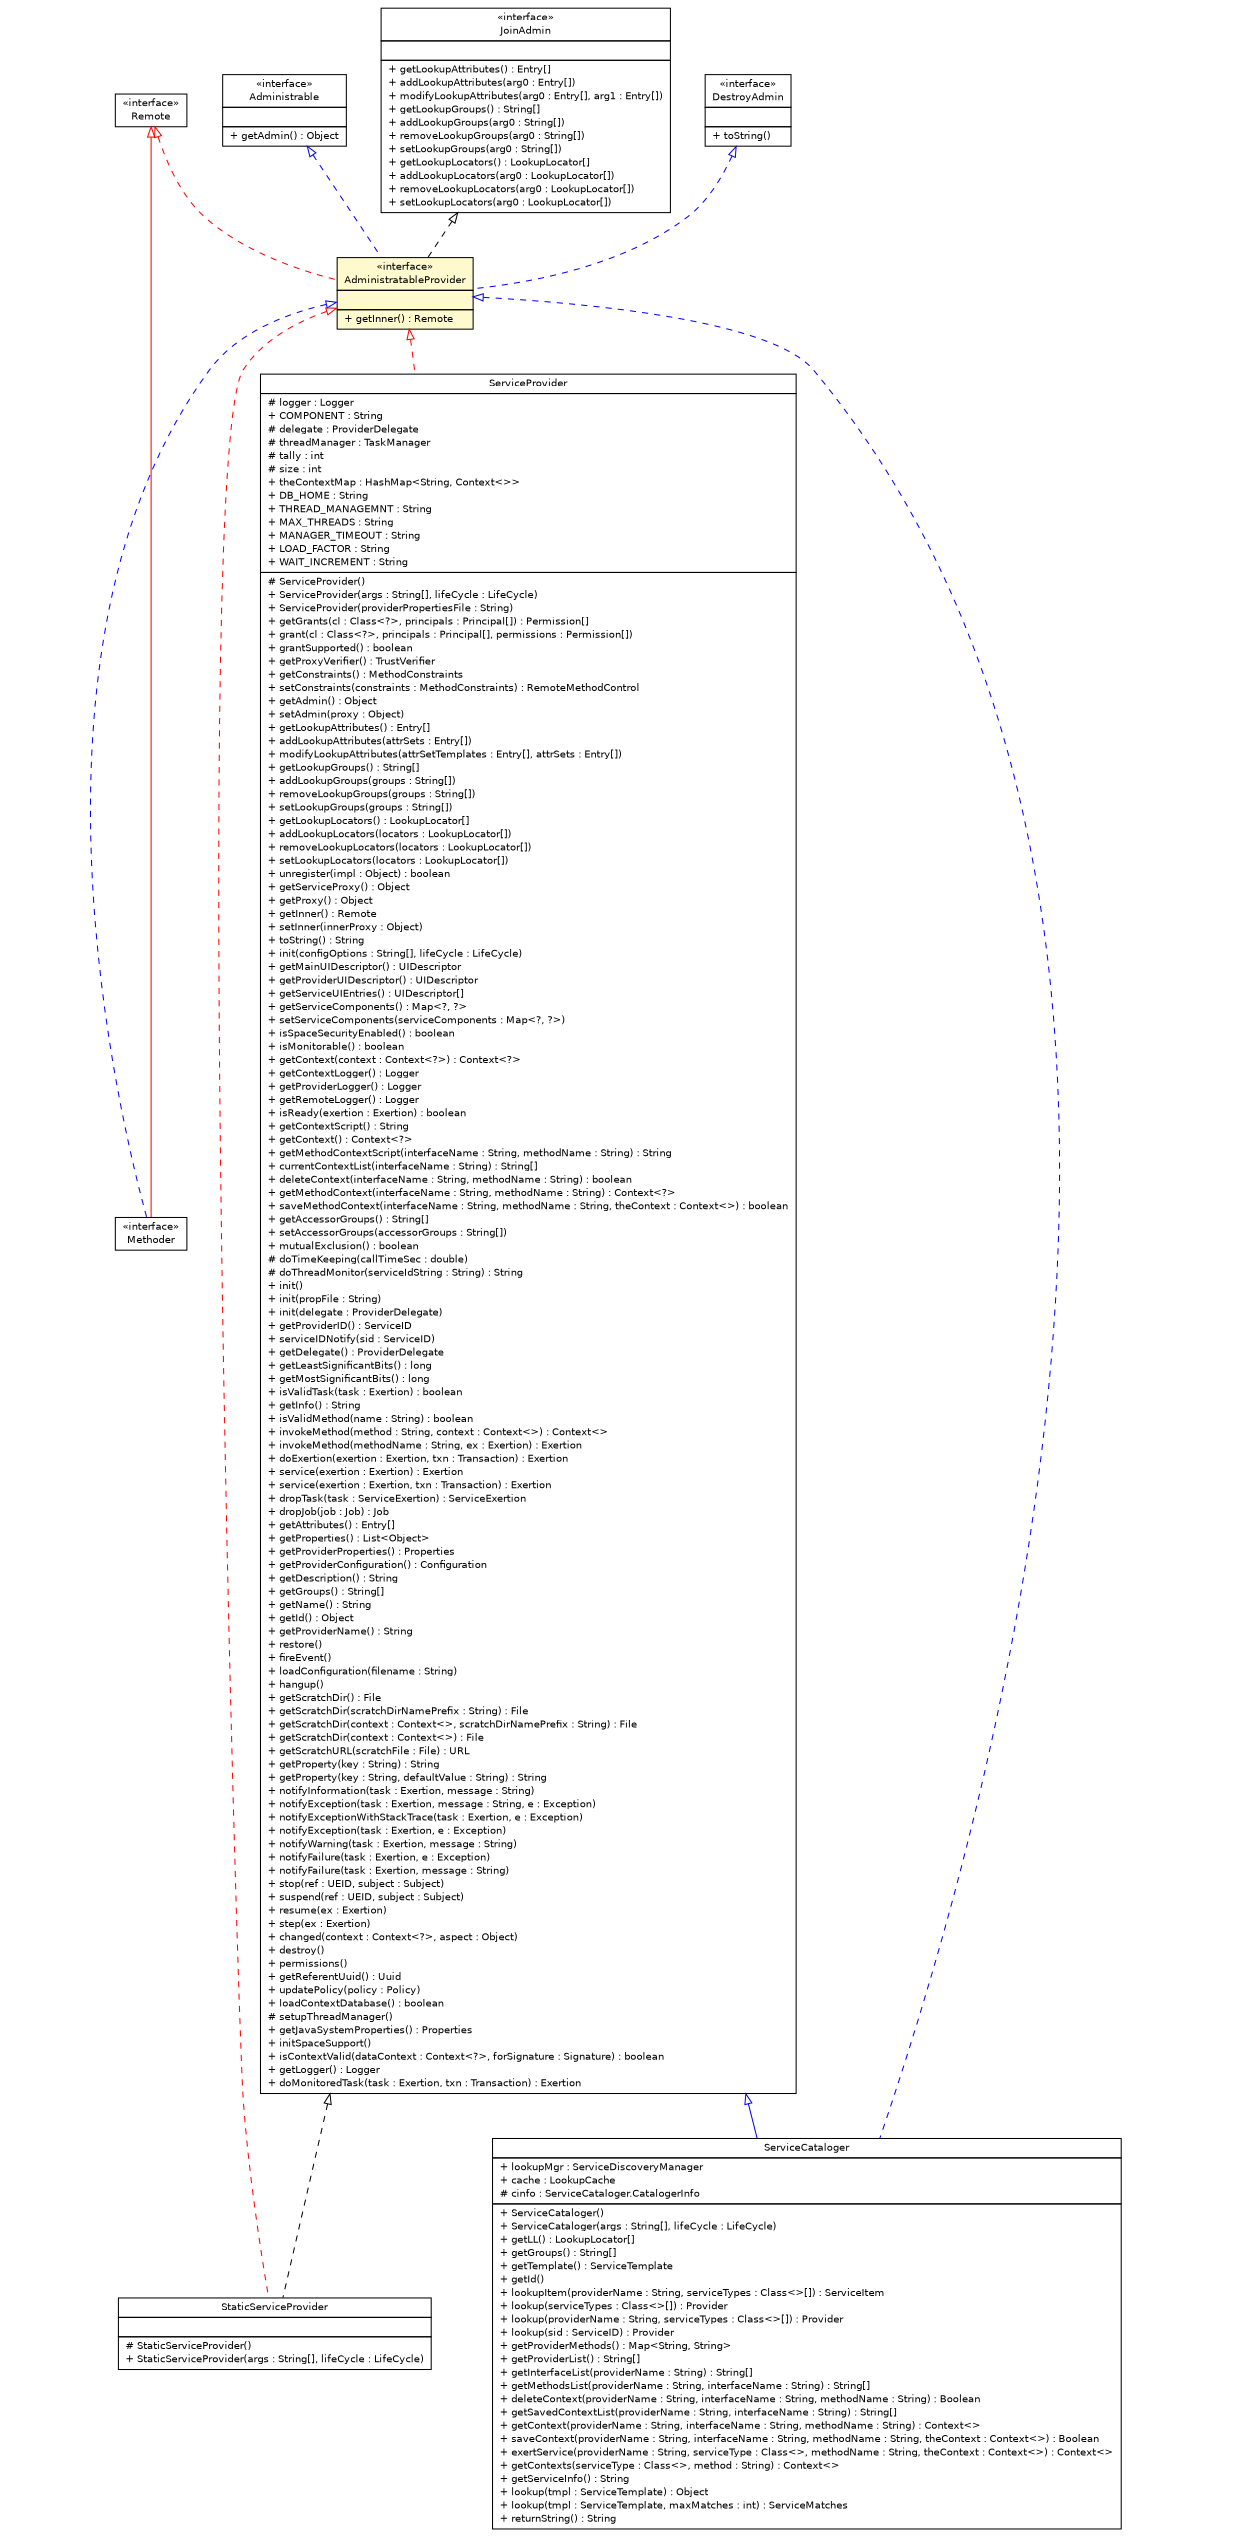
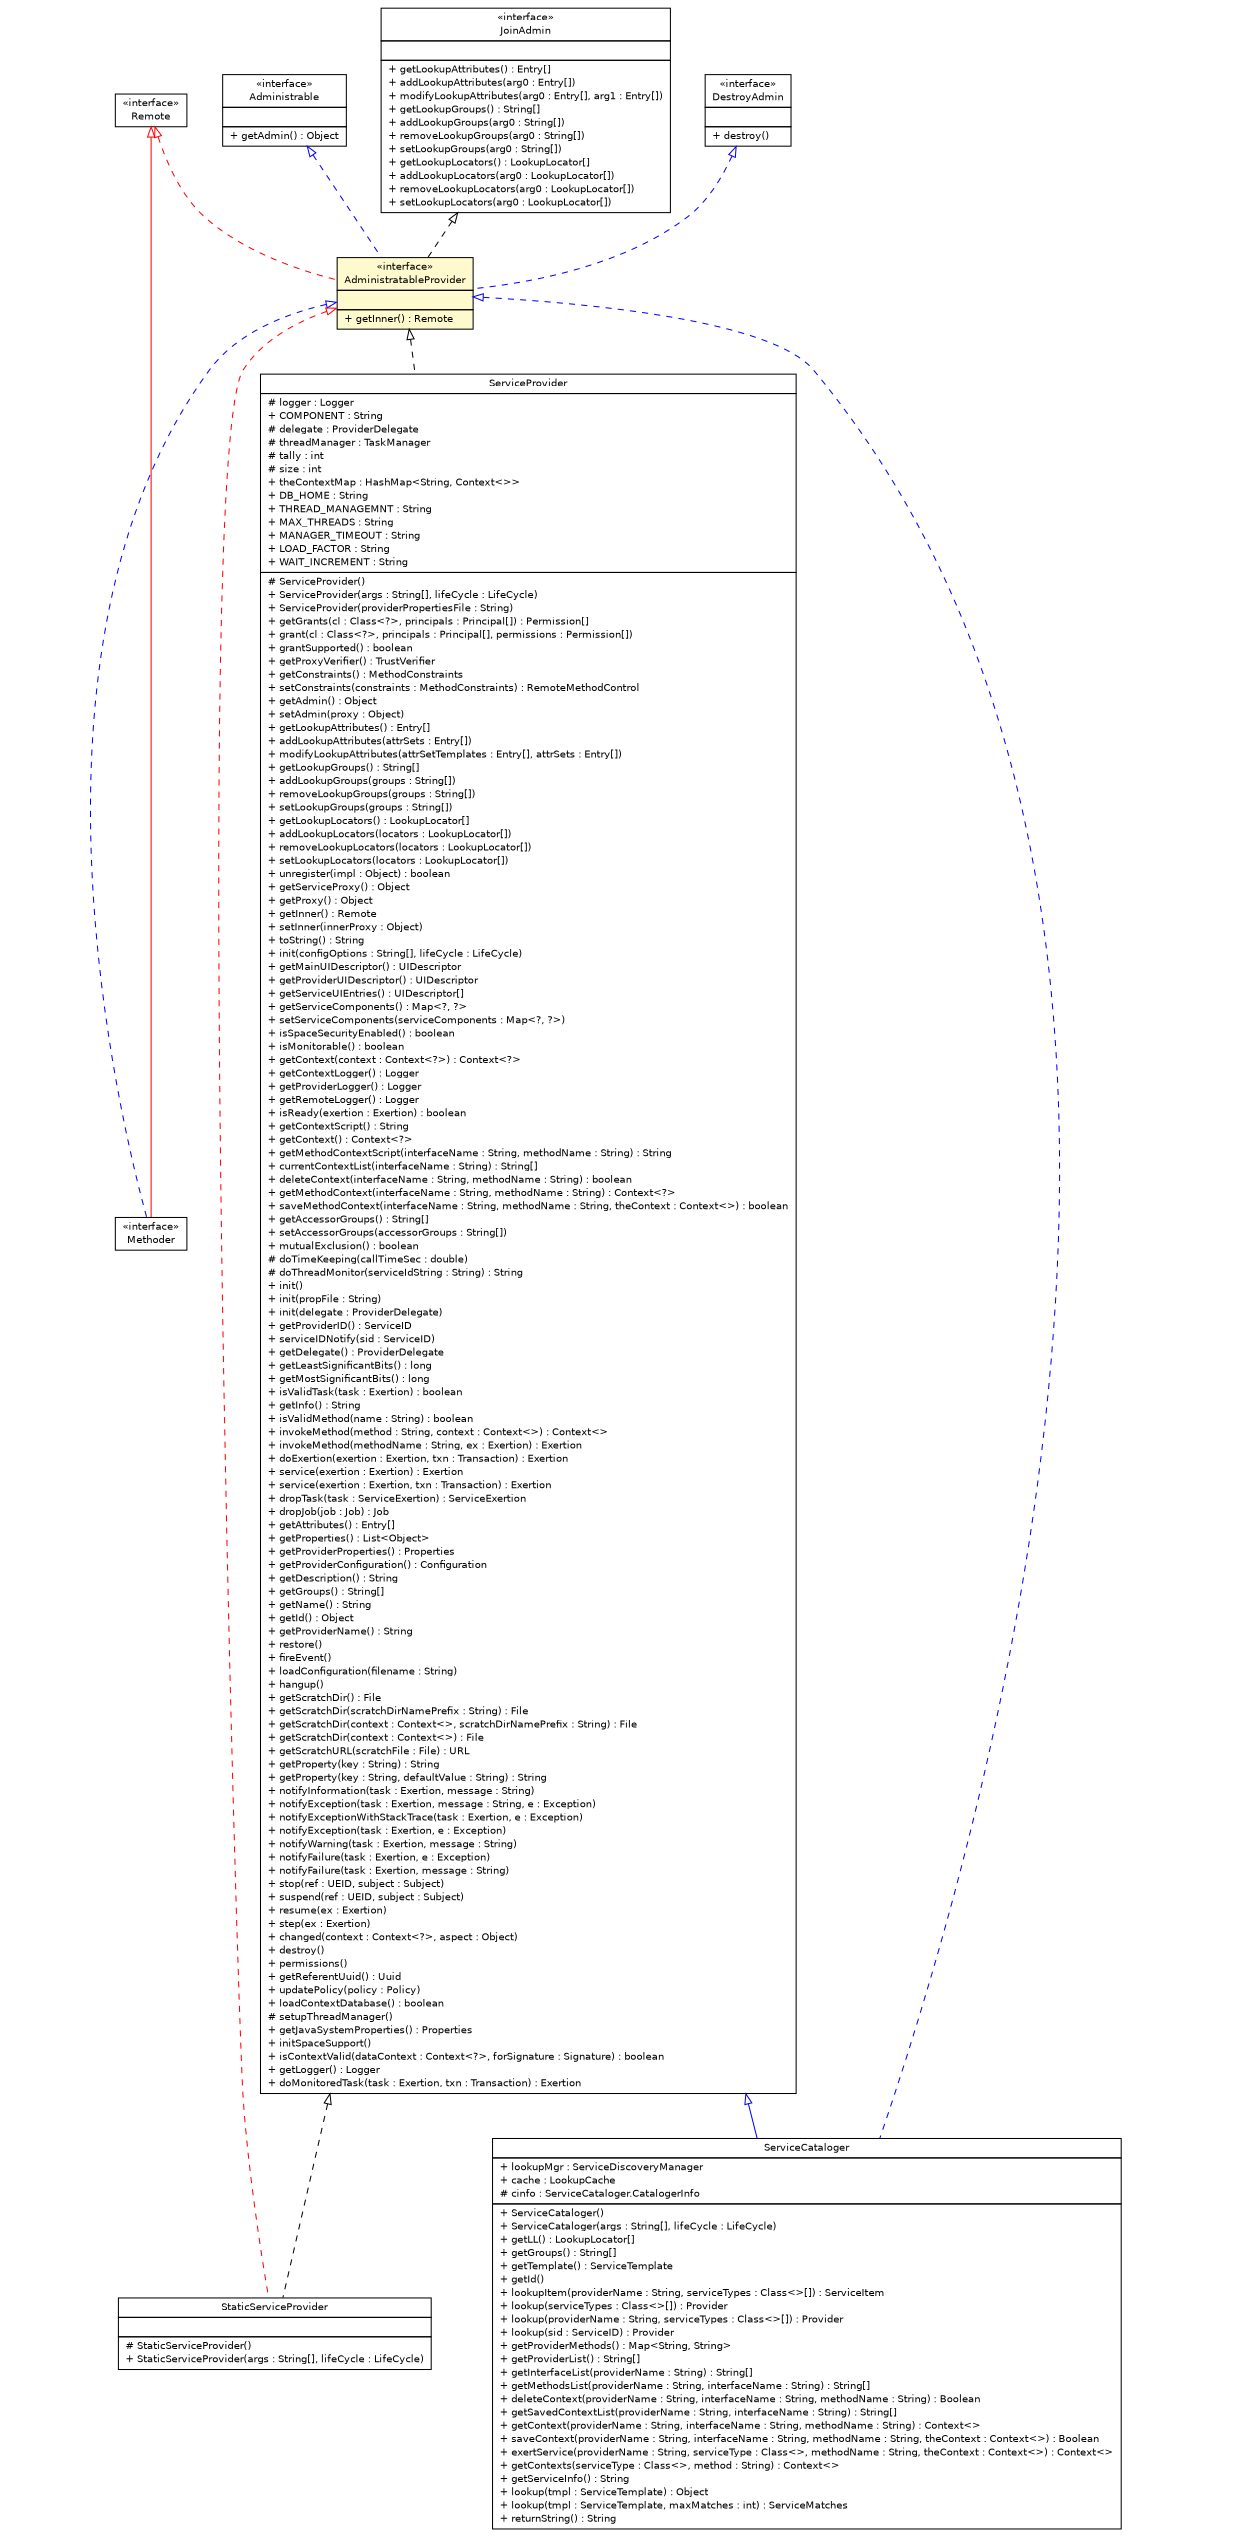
(742, 136) -> (741, 136)
(413, 357) -> (413, 357)
